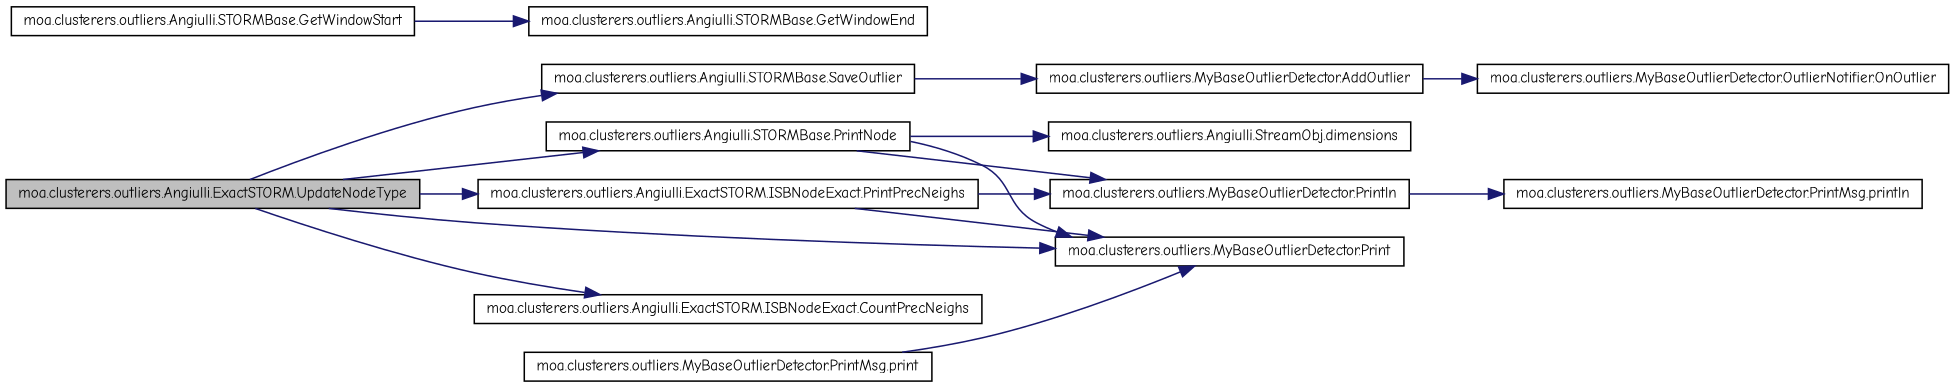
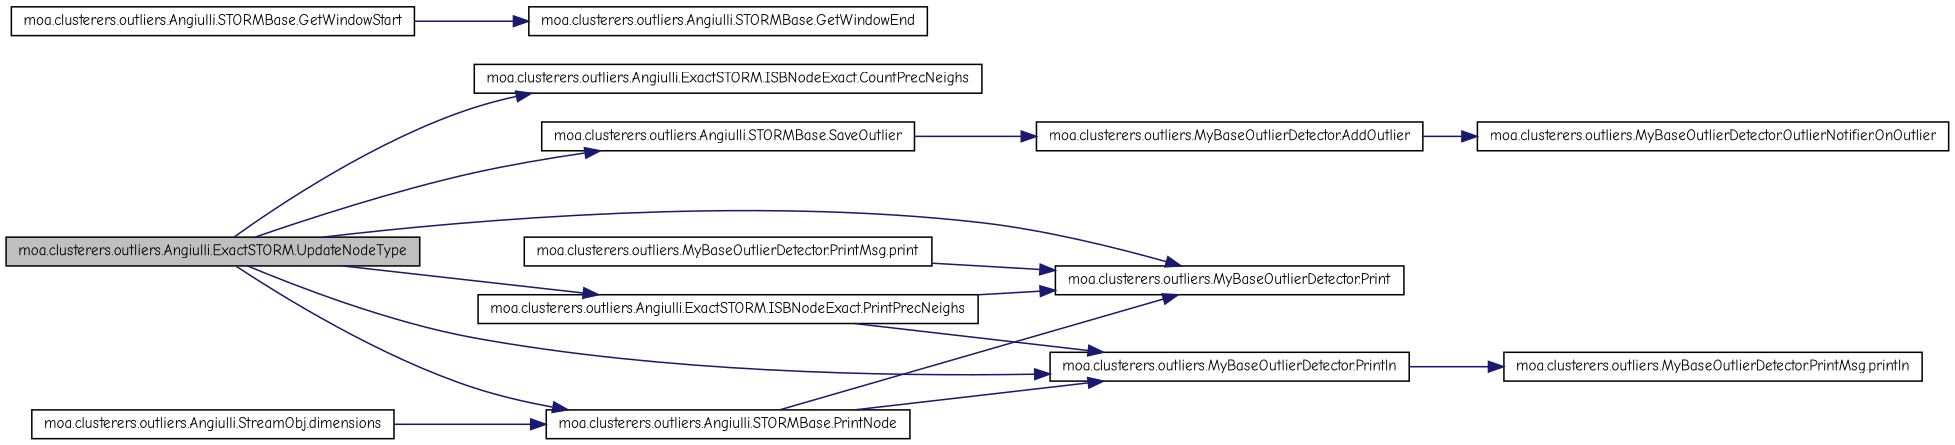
(972, 136) -> (462, 424)
none -> (635, 360)
